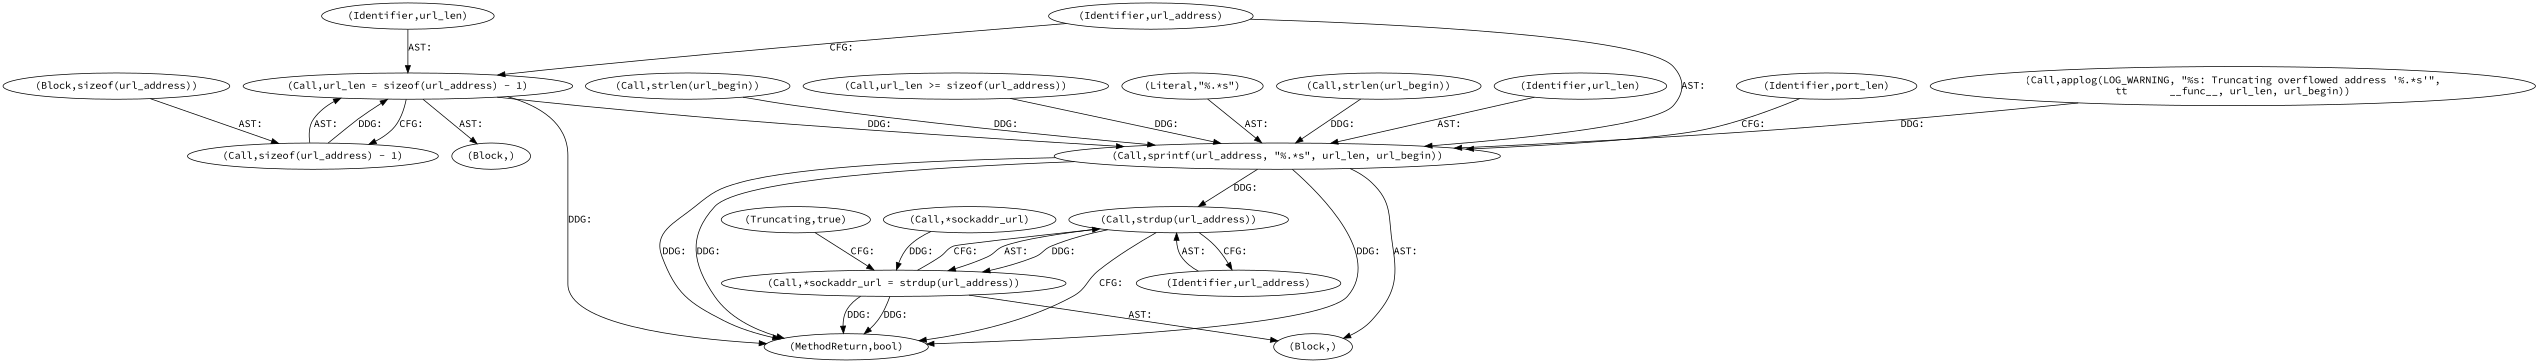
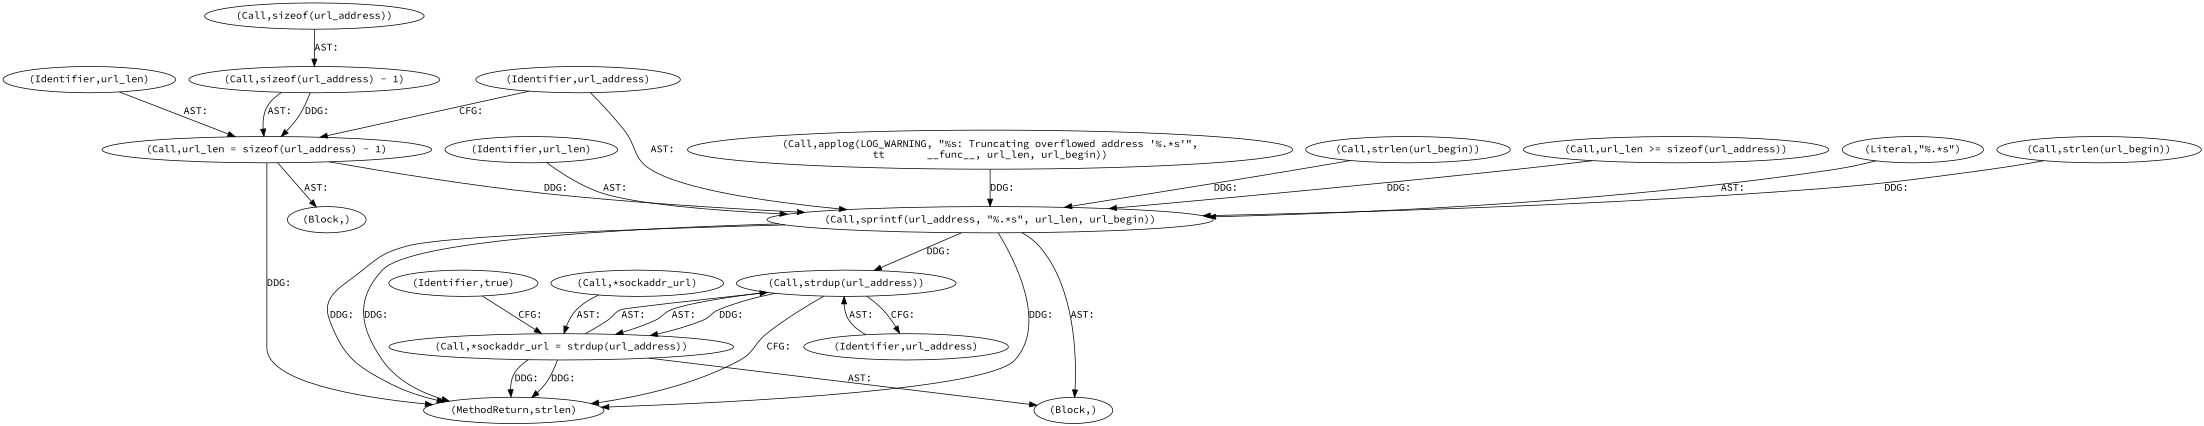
(116, 86) -> (314, 16)
(1827, 86) -> none
(396, 124) -> none
(796, 220) -> (463, 283)
(924, 251) -> (592, 315)
(969, 251) -> (637, 315)
(846, 347) -> (514, 410)
